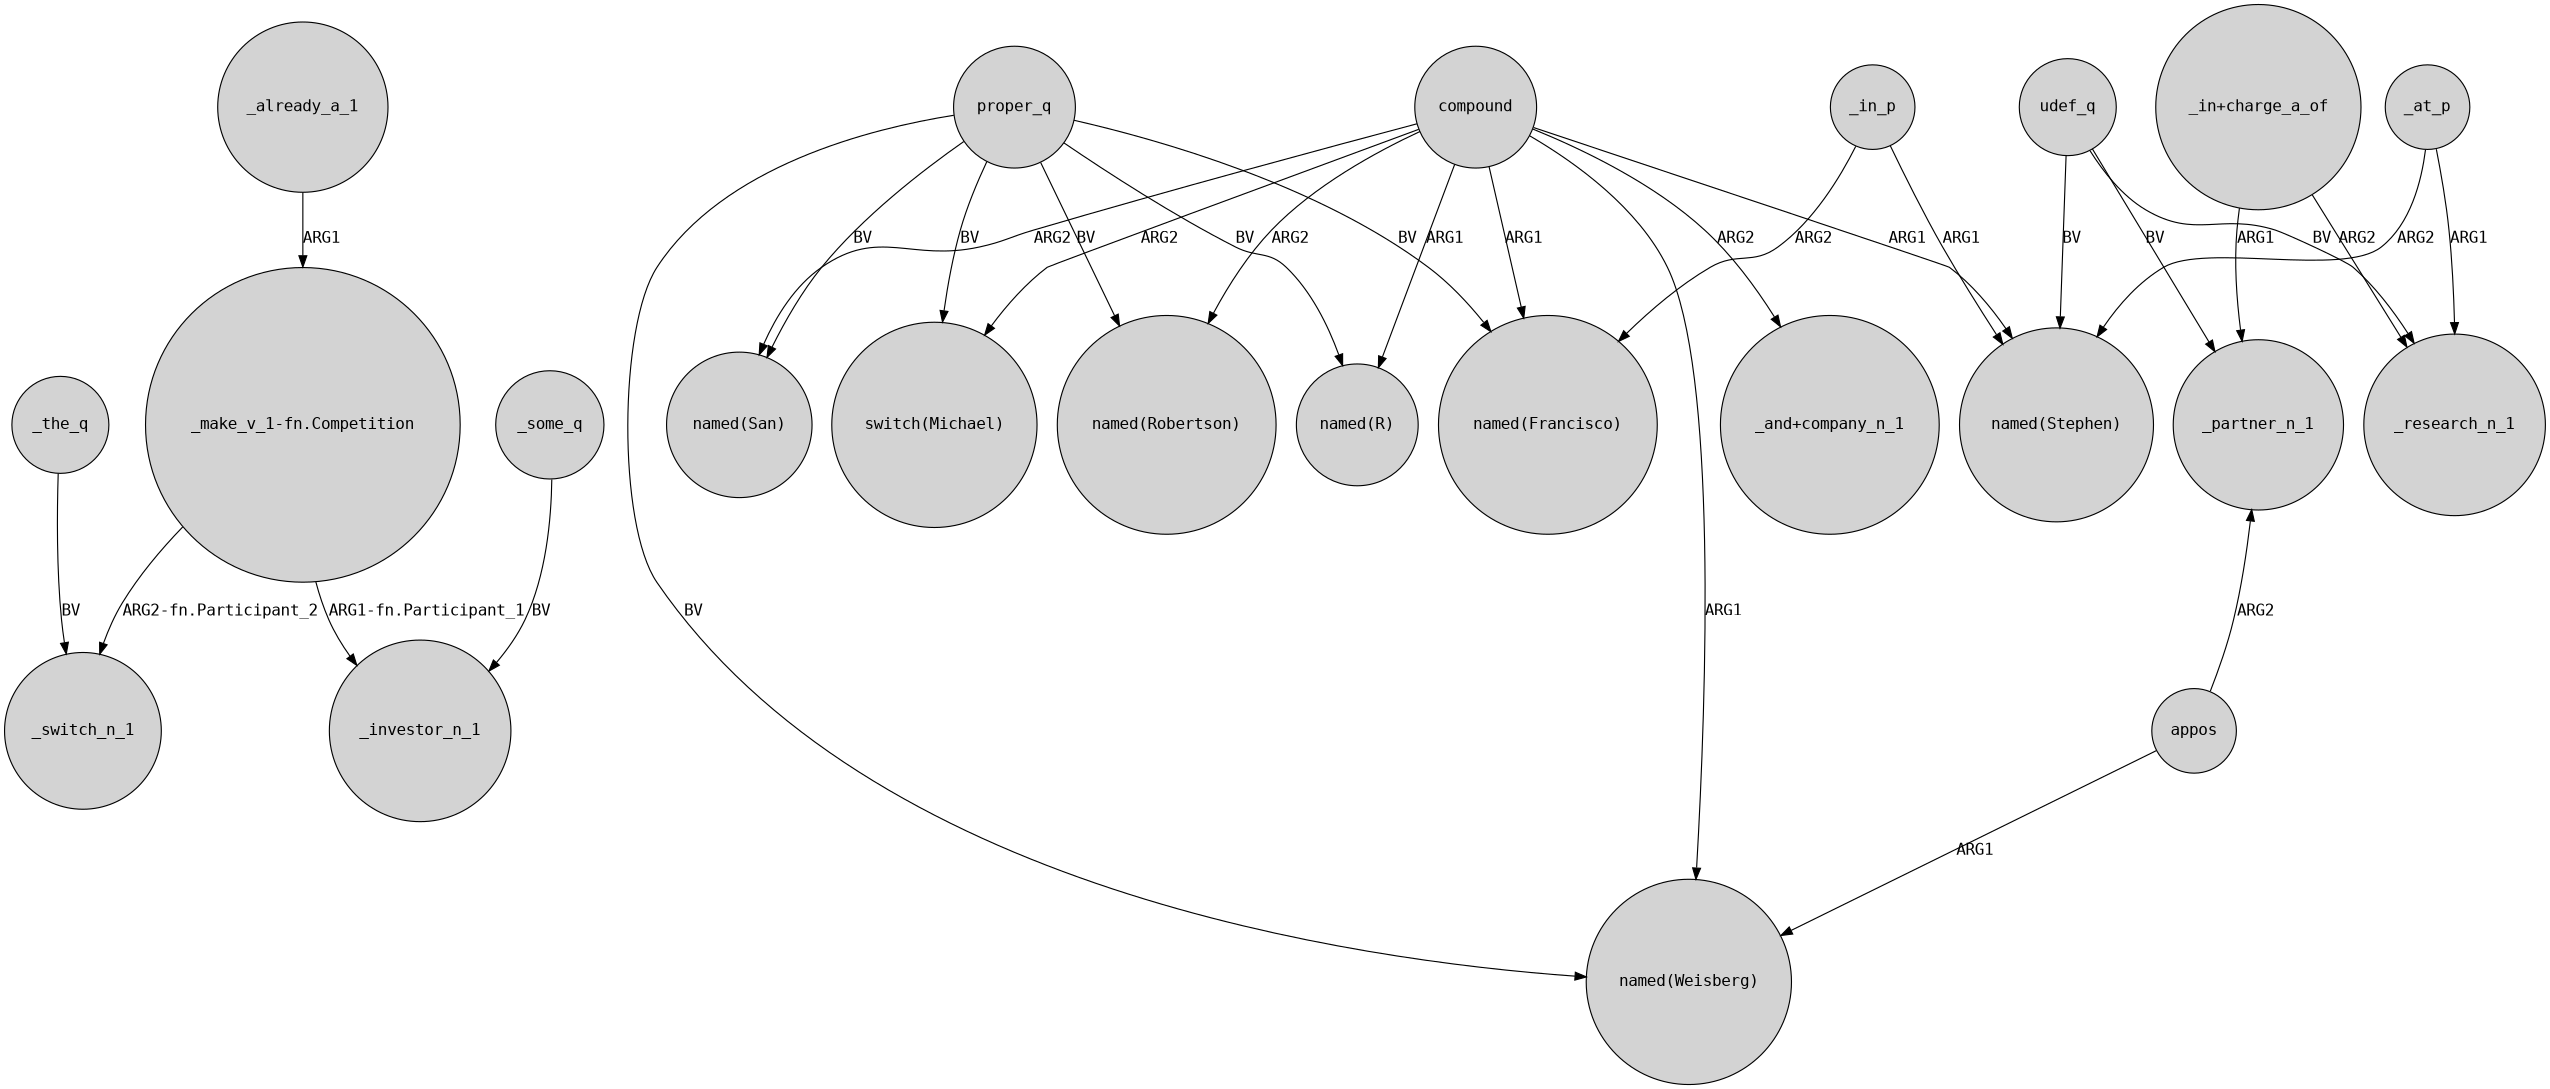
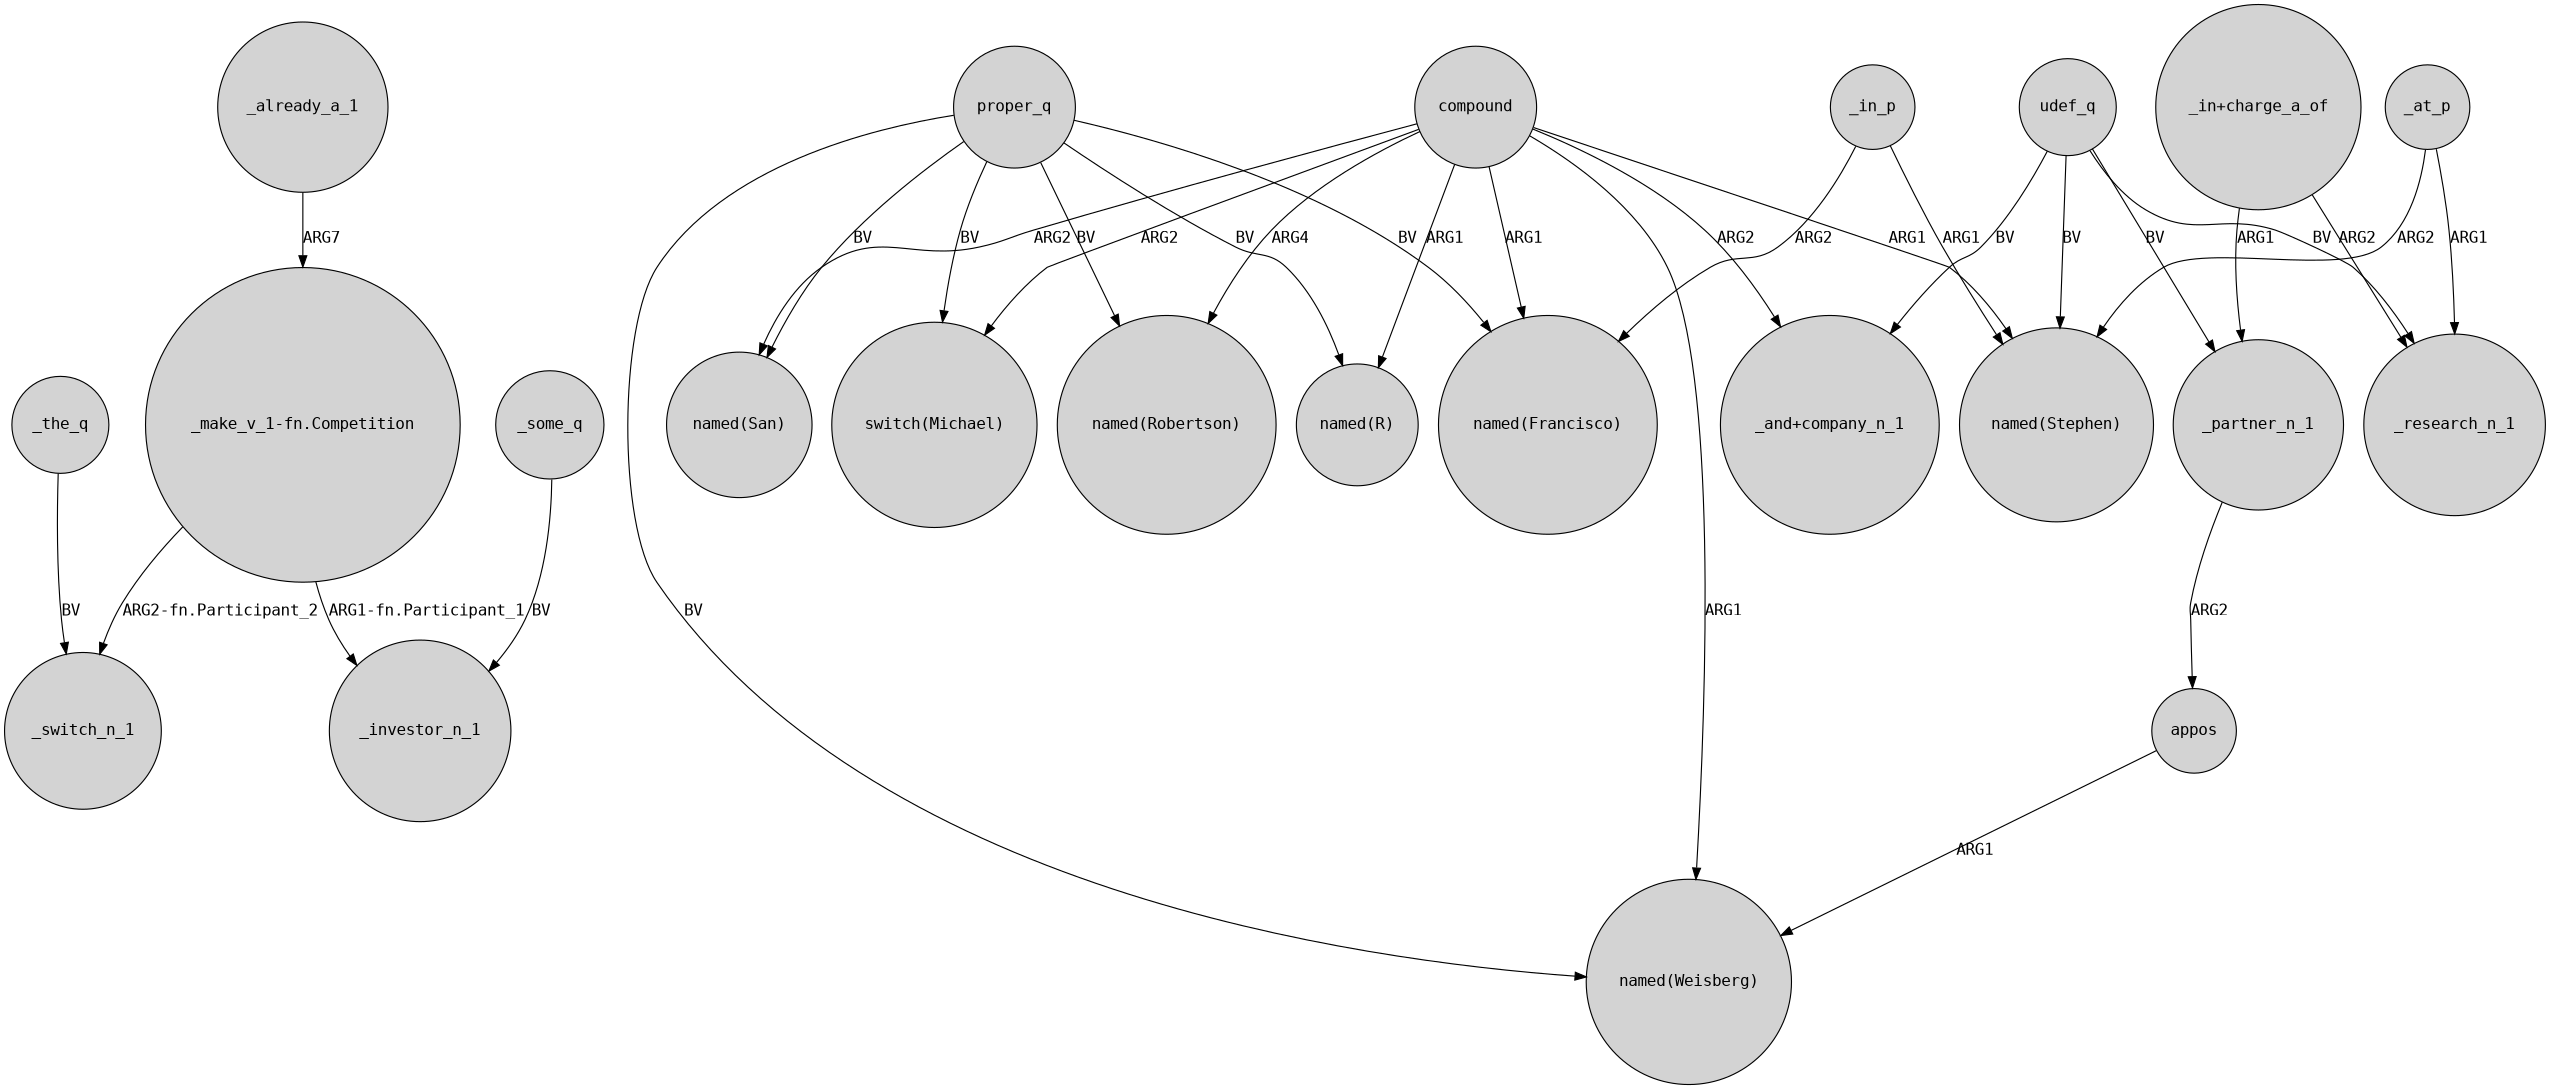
(322, 239) -> (322, 239)
(1291, 239) -> (1291, 239)
none -> (1982, 246)
(2236, 608) -> (2194, 587)
